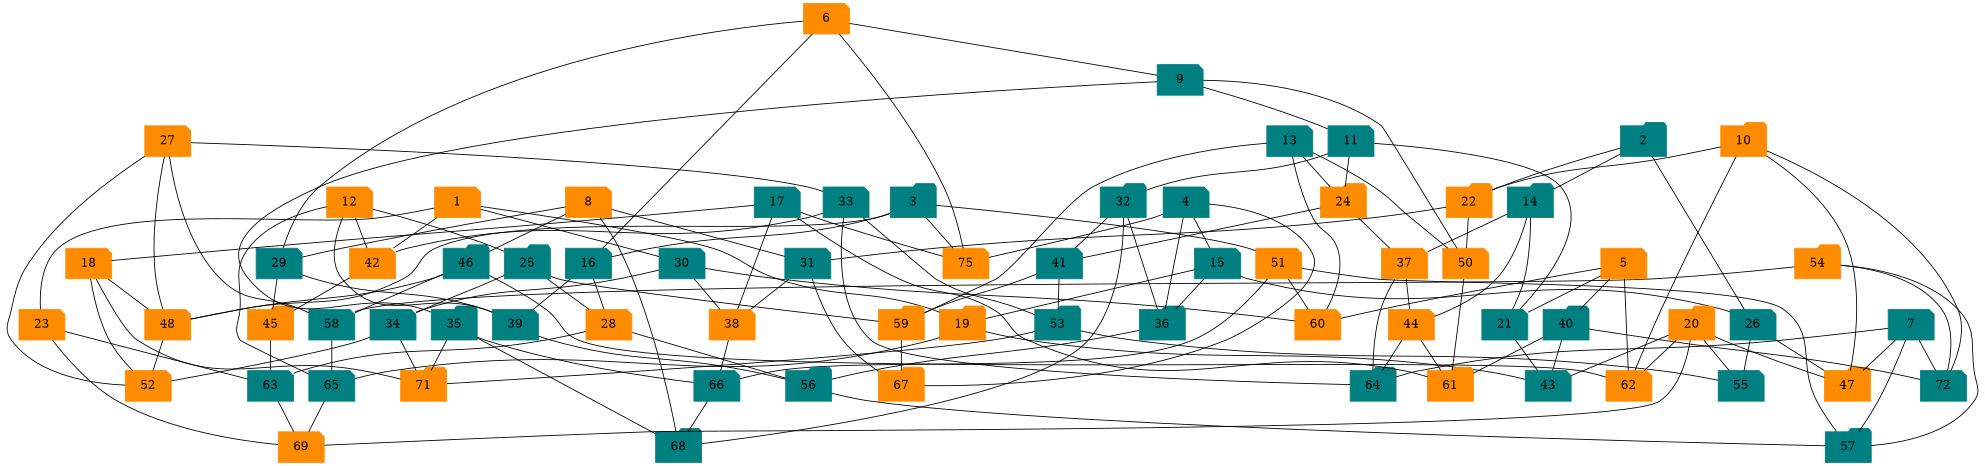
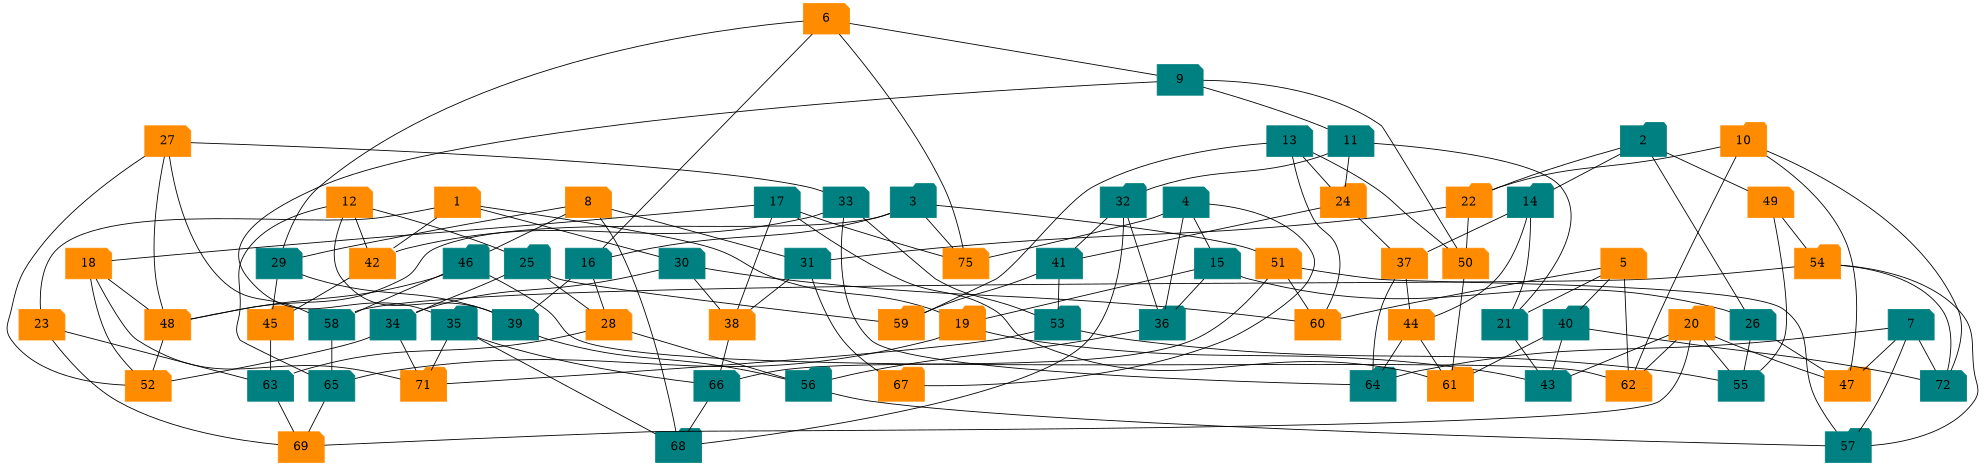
none -> (1771, 202)
(901, 358) -> none
